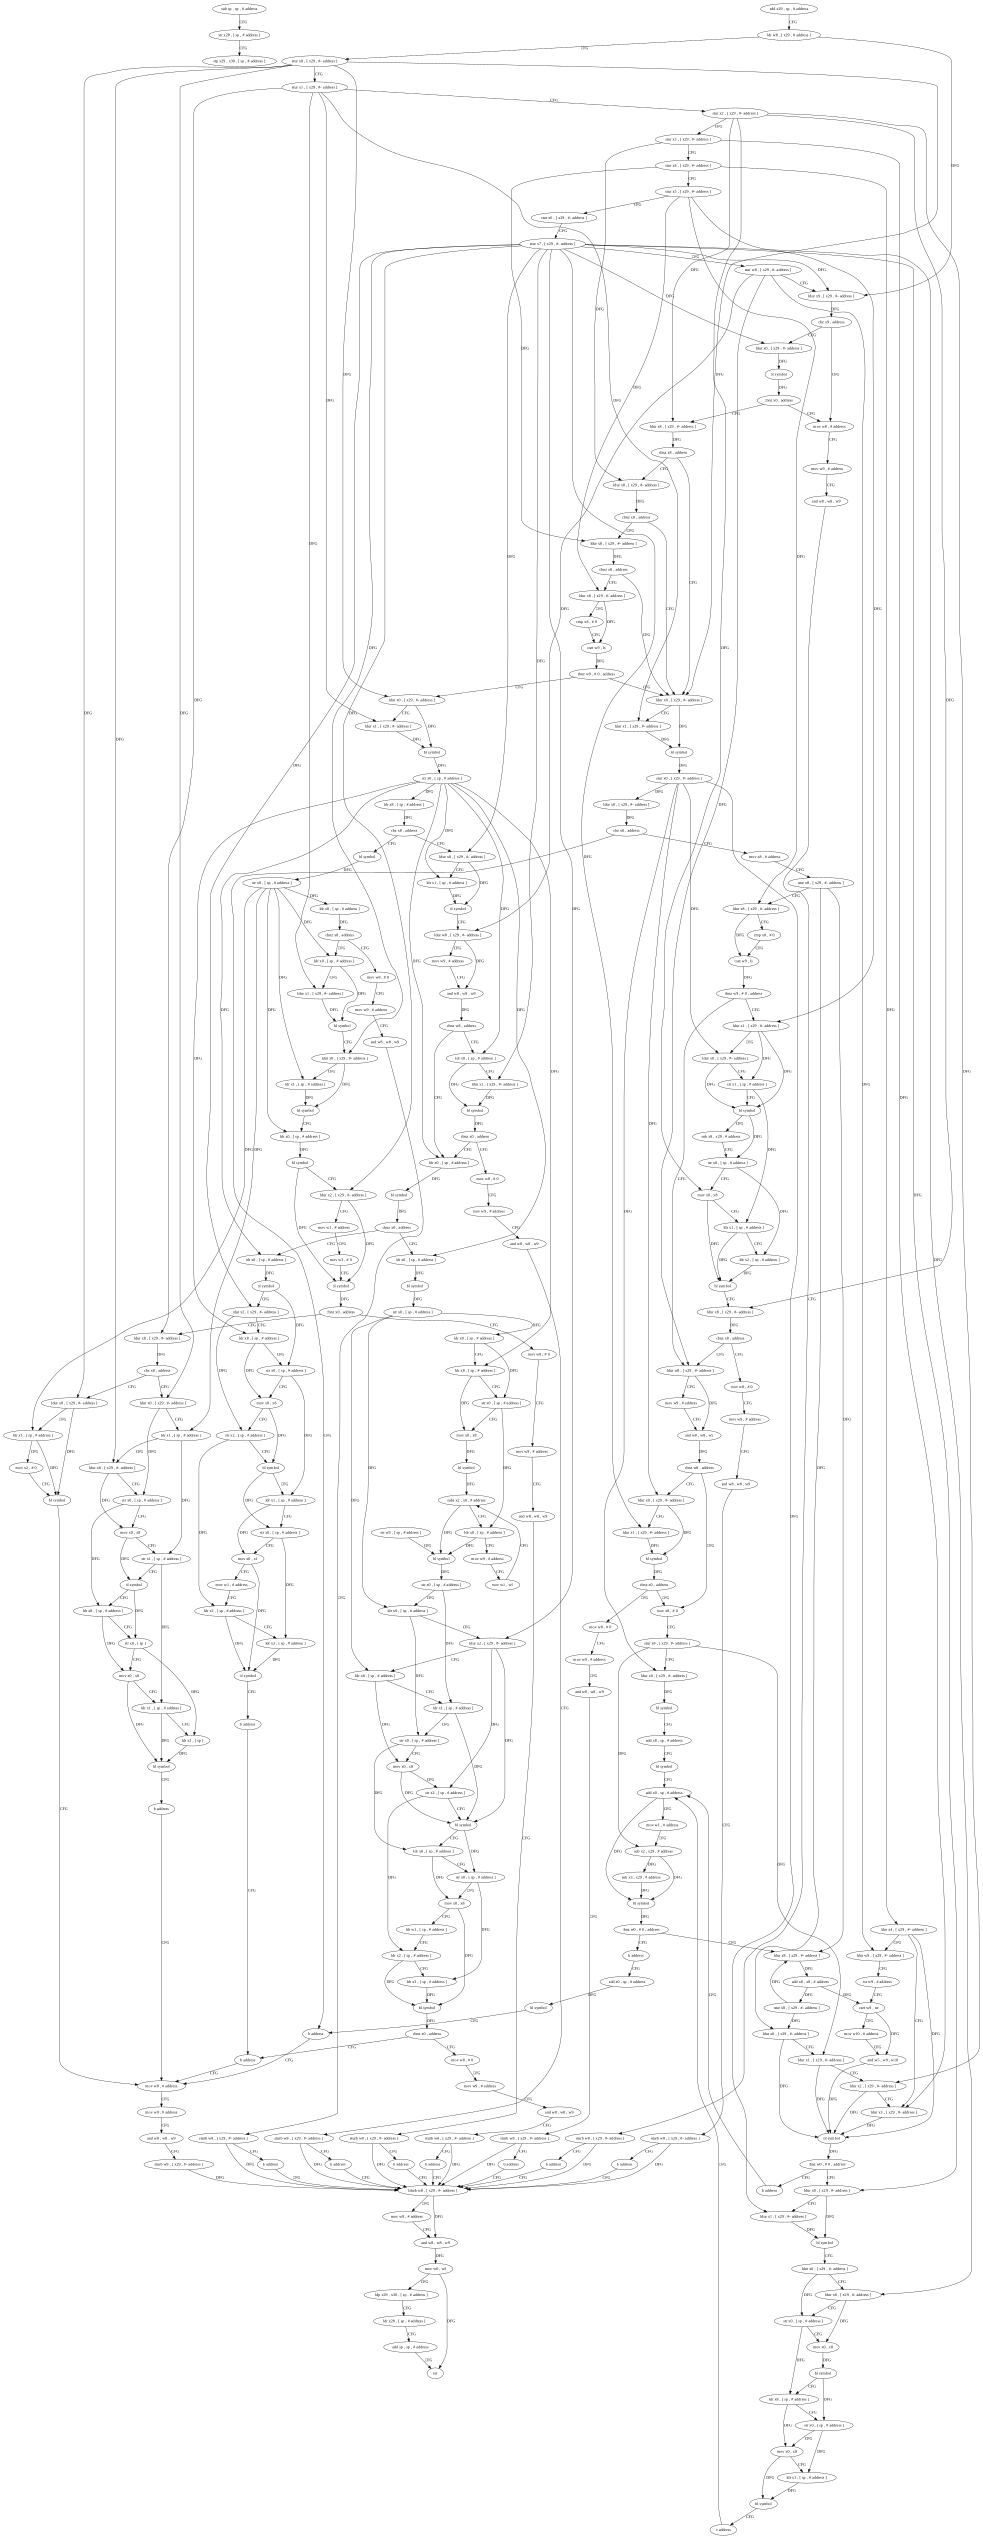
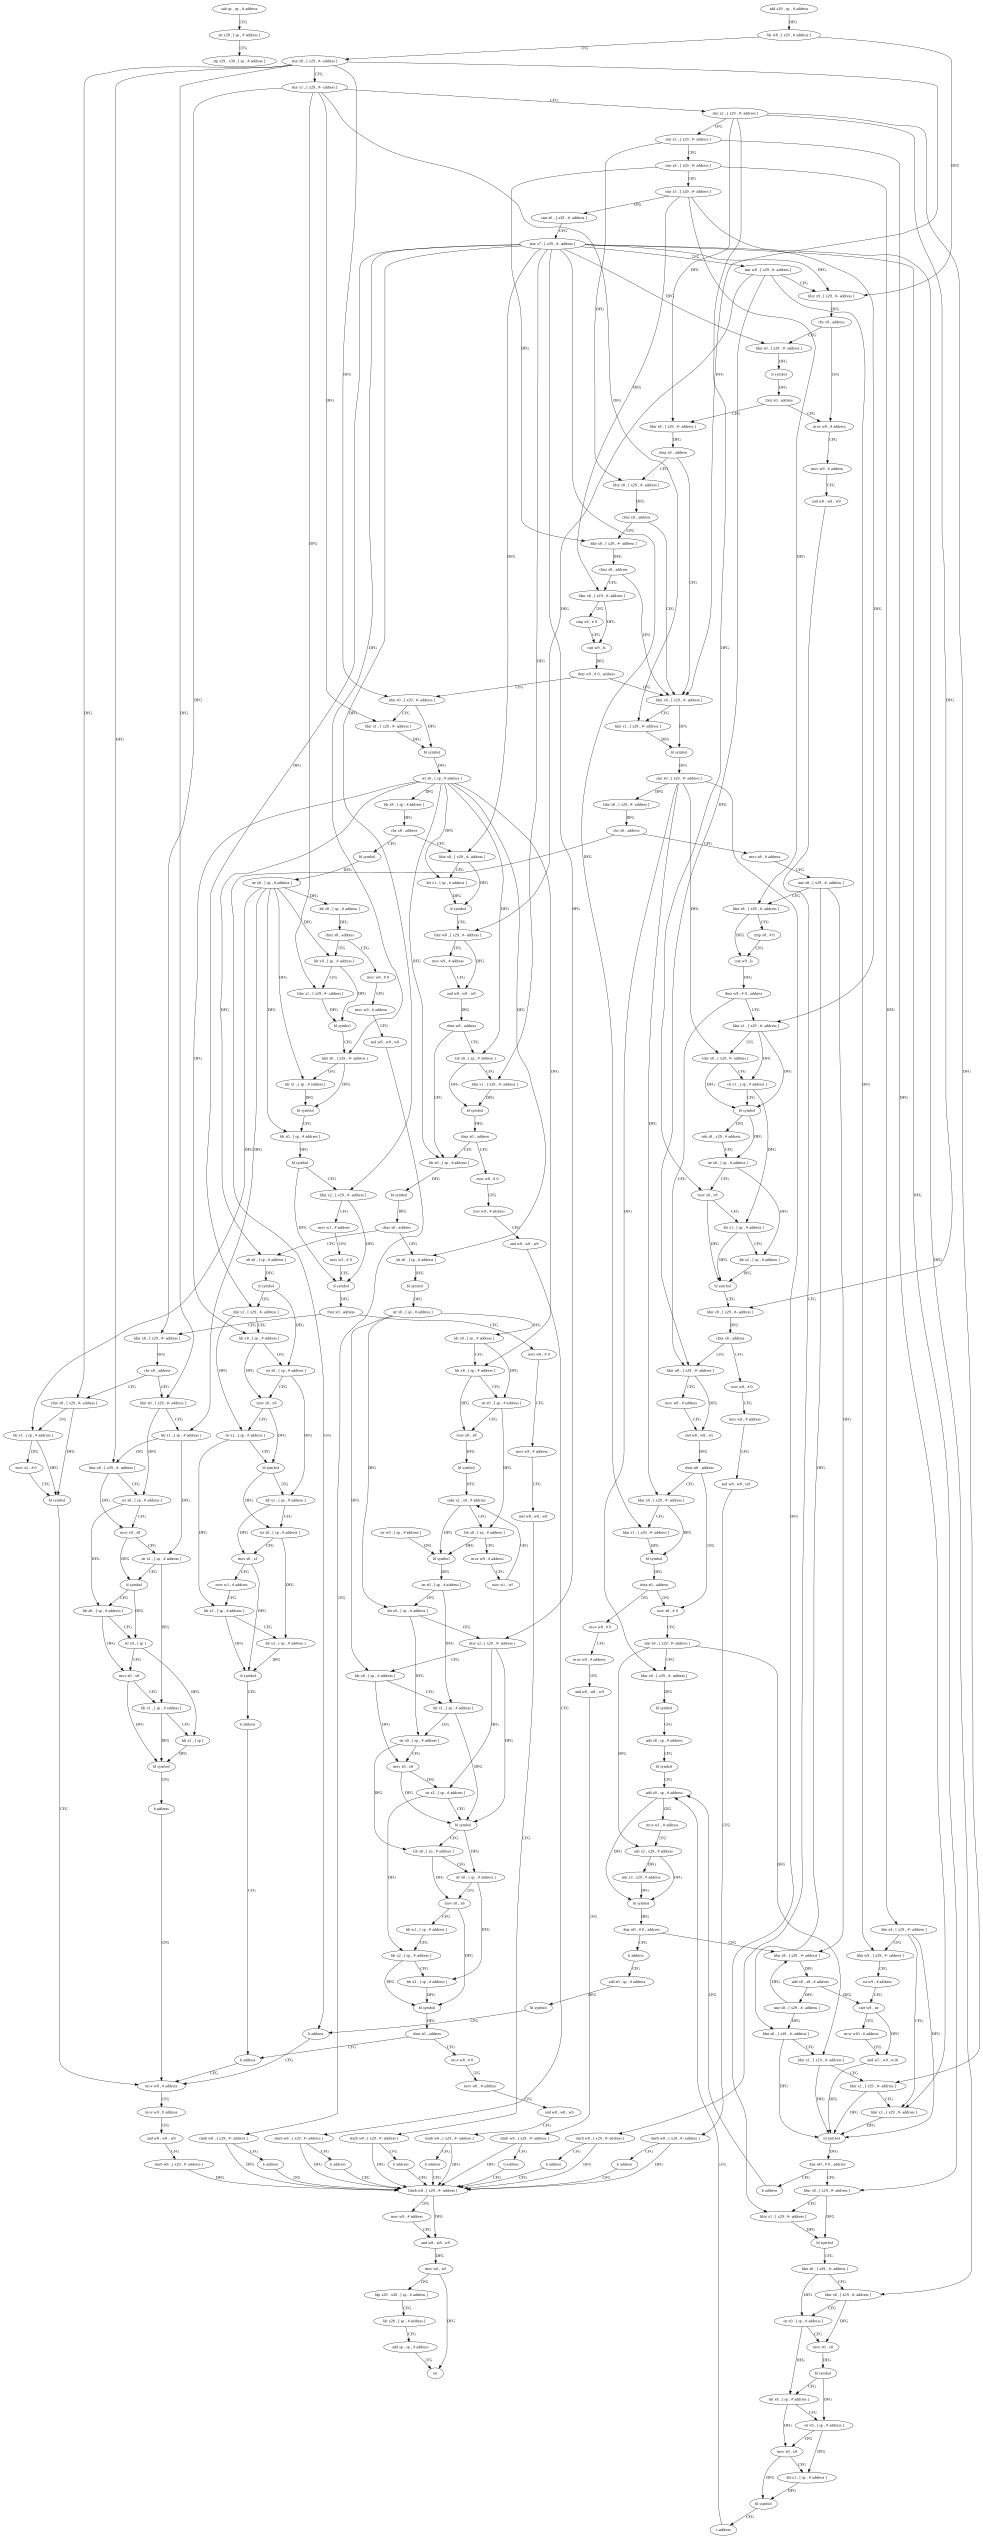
(793, 22) -> (793, 22)
